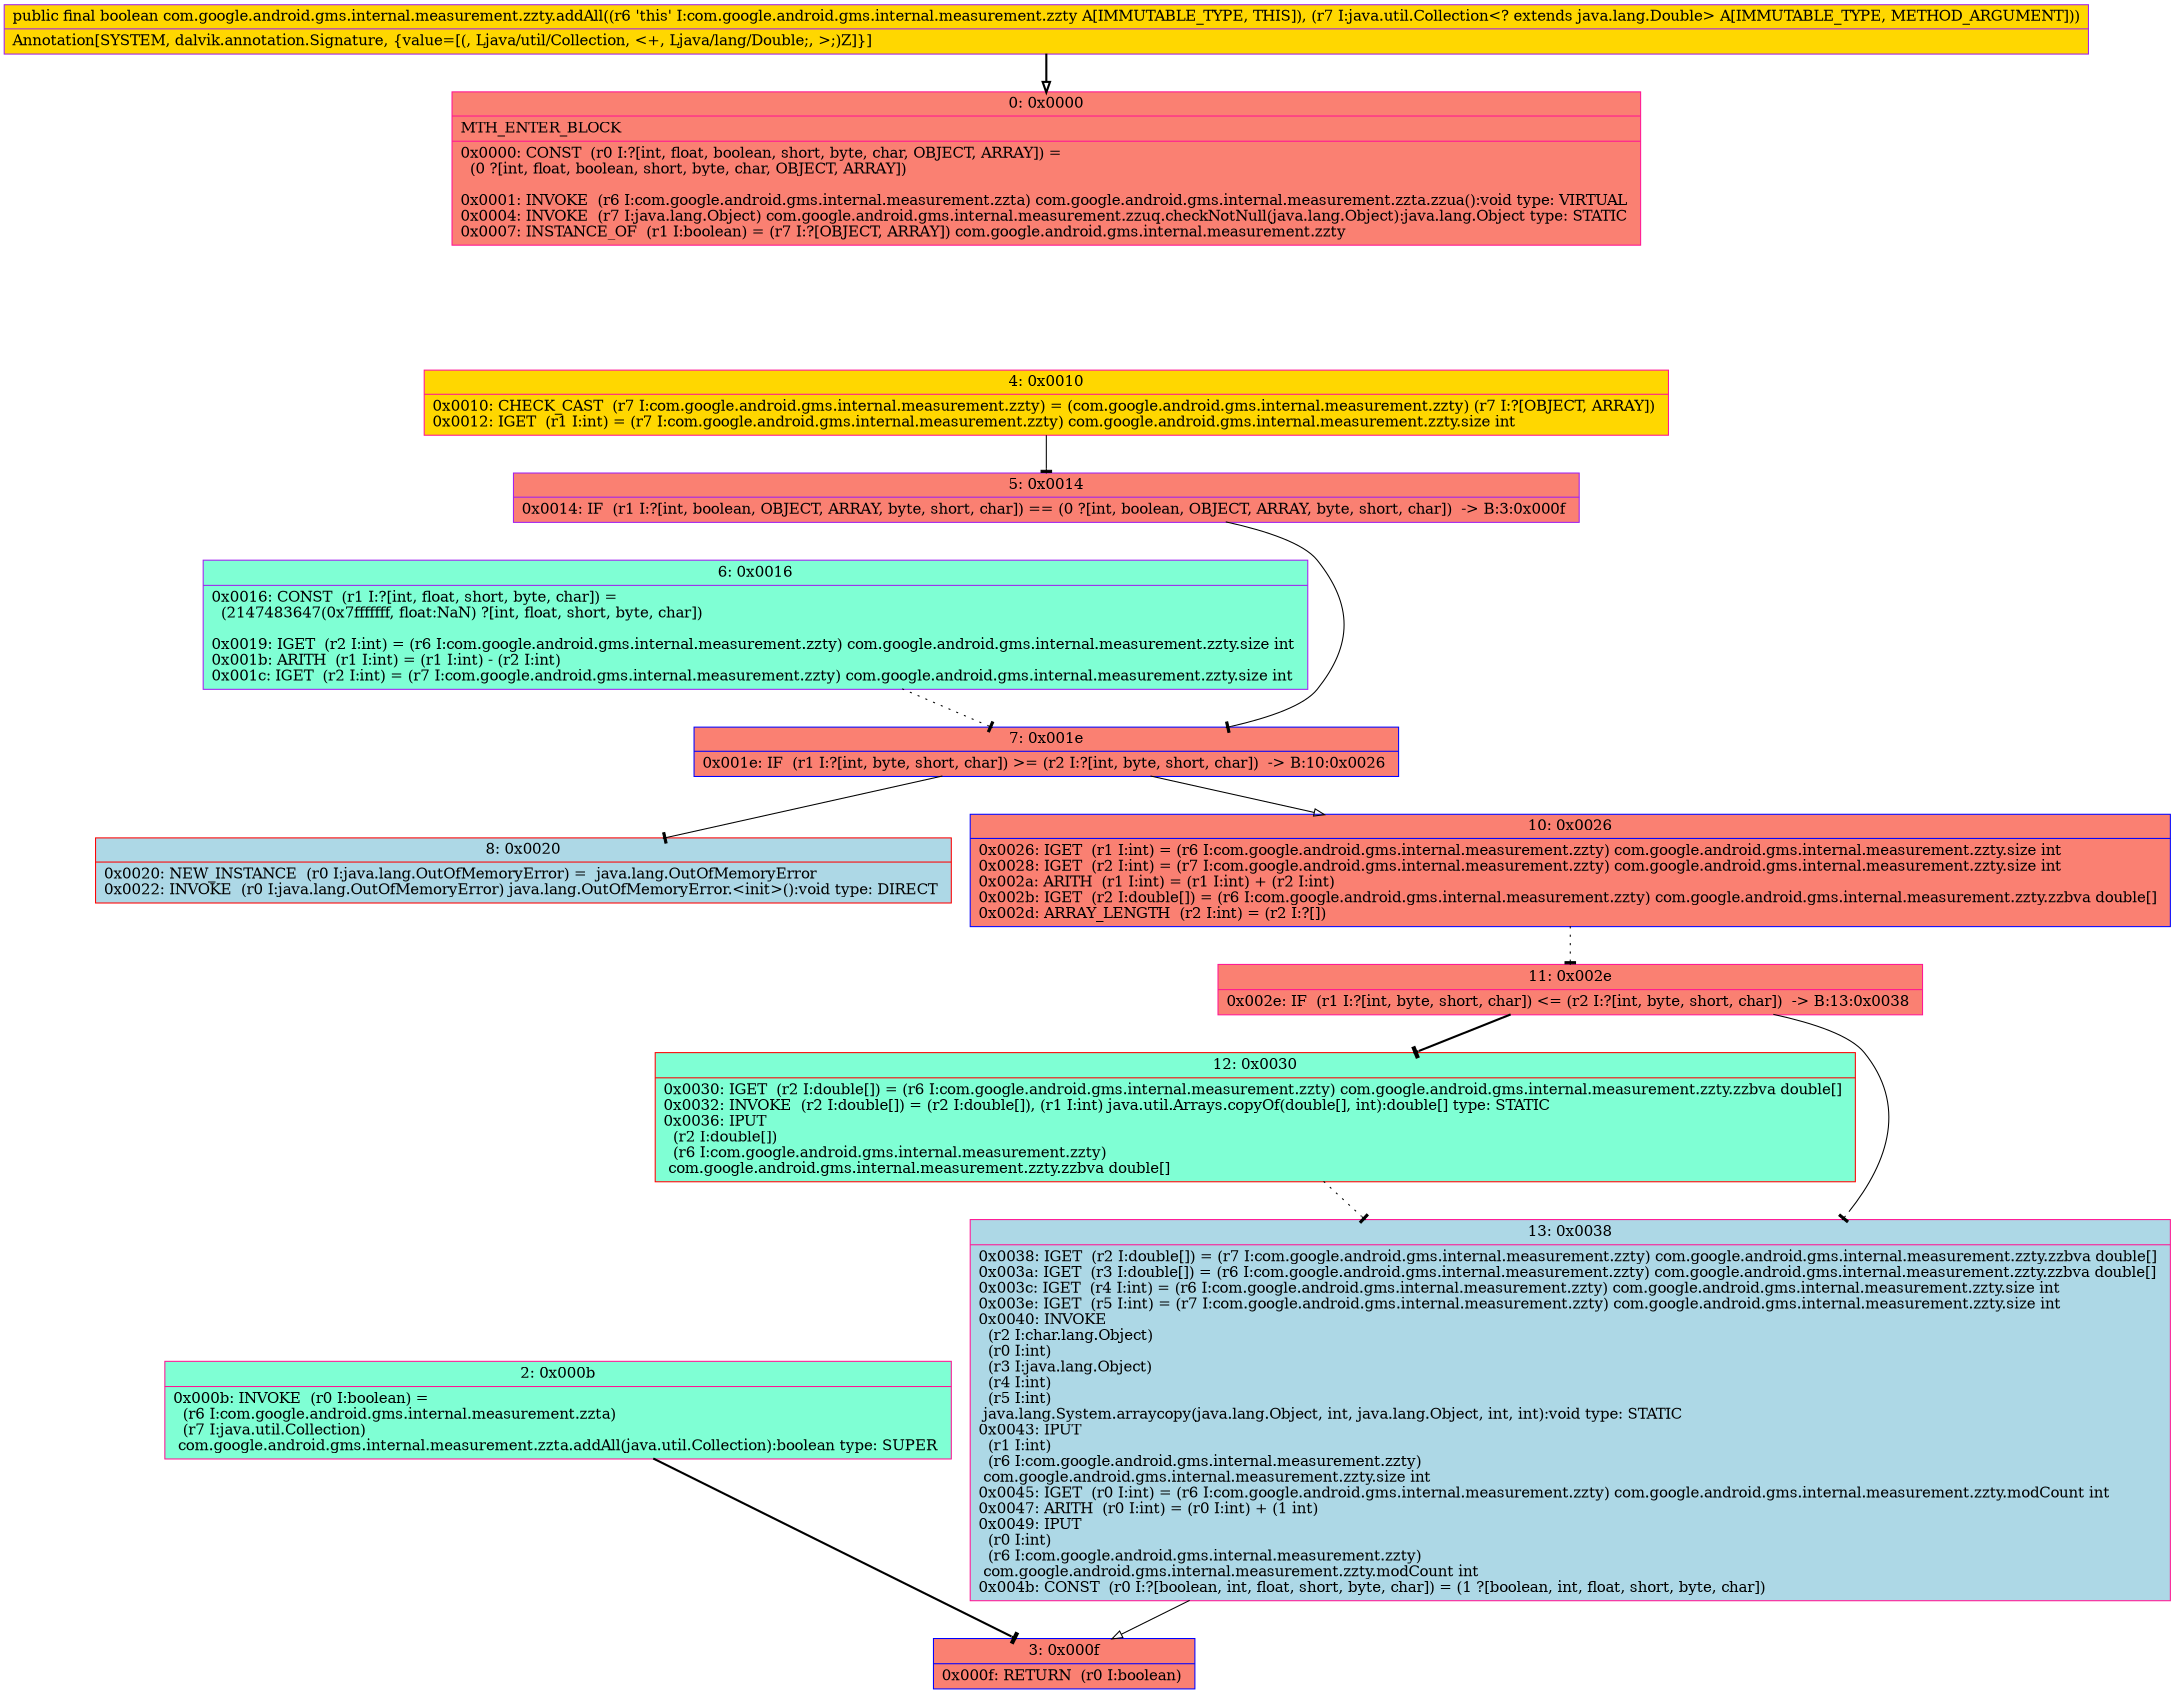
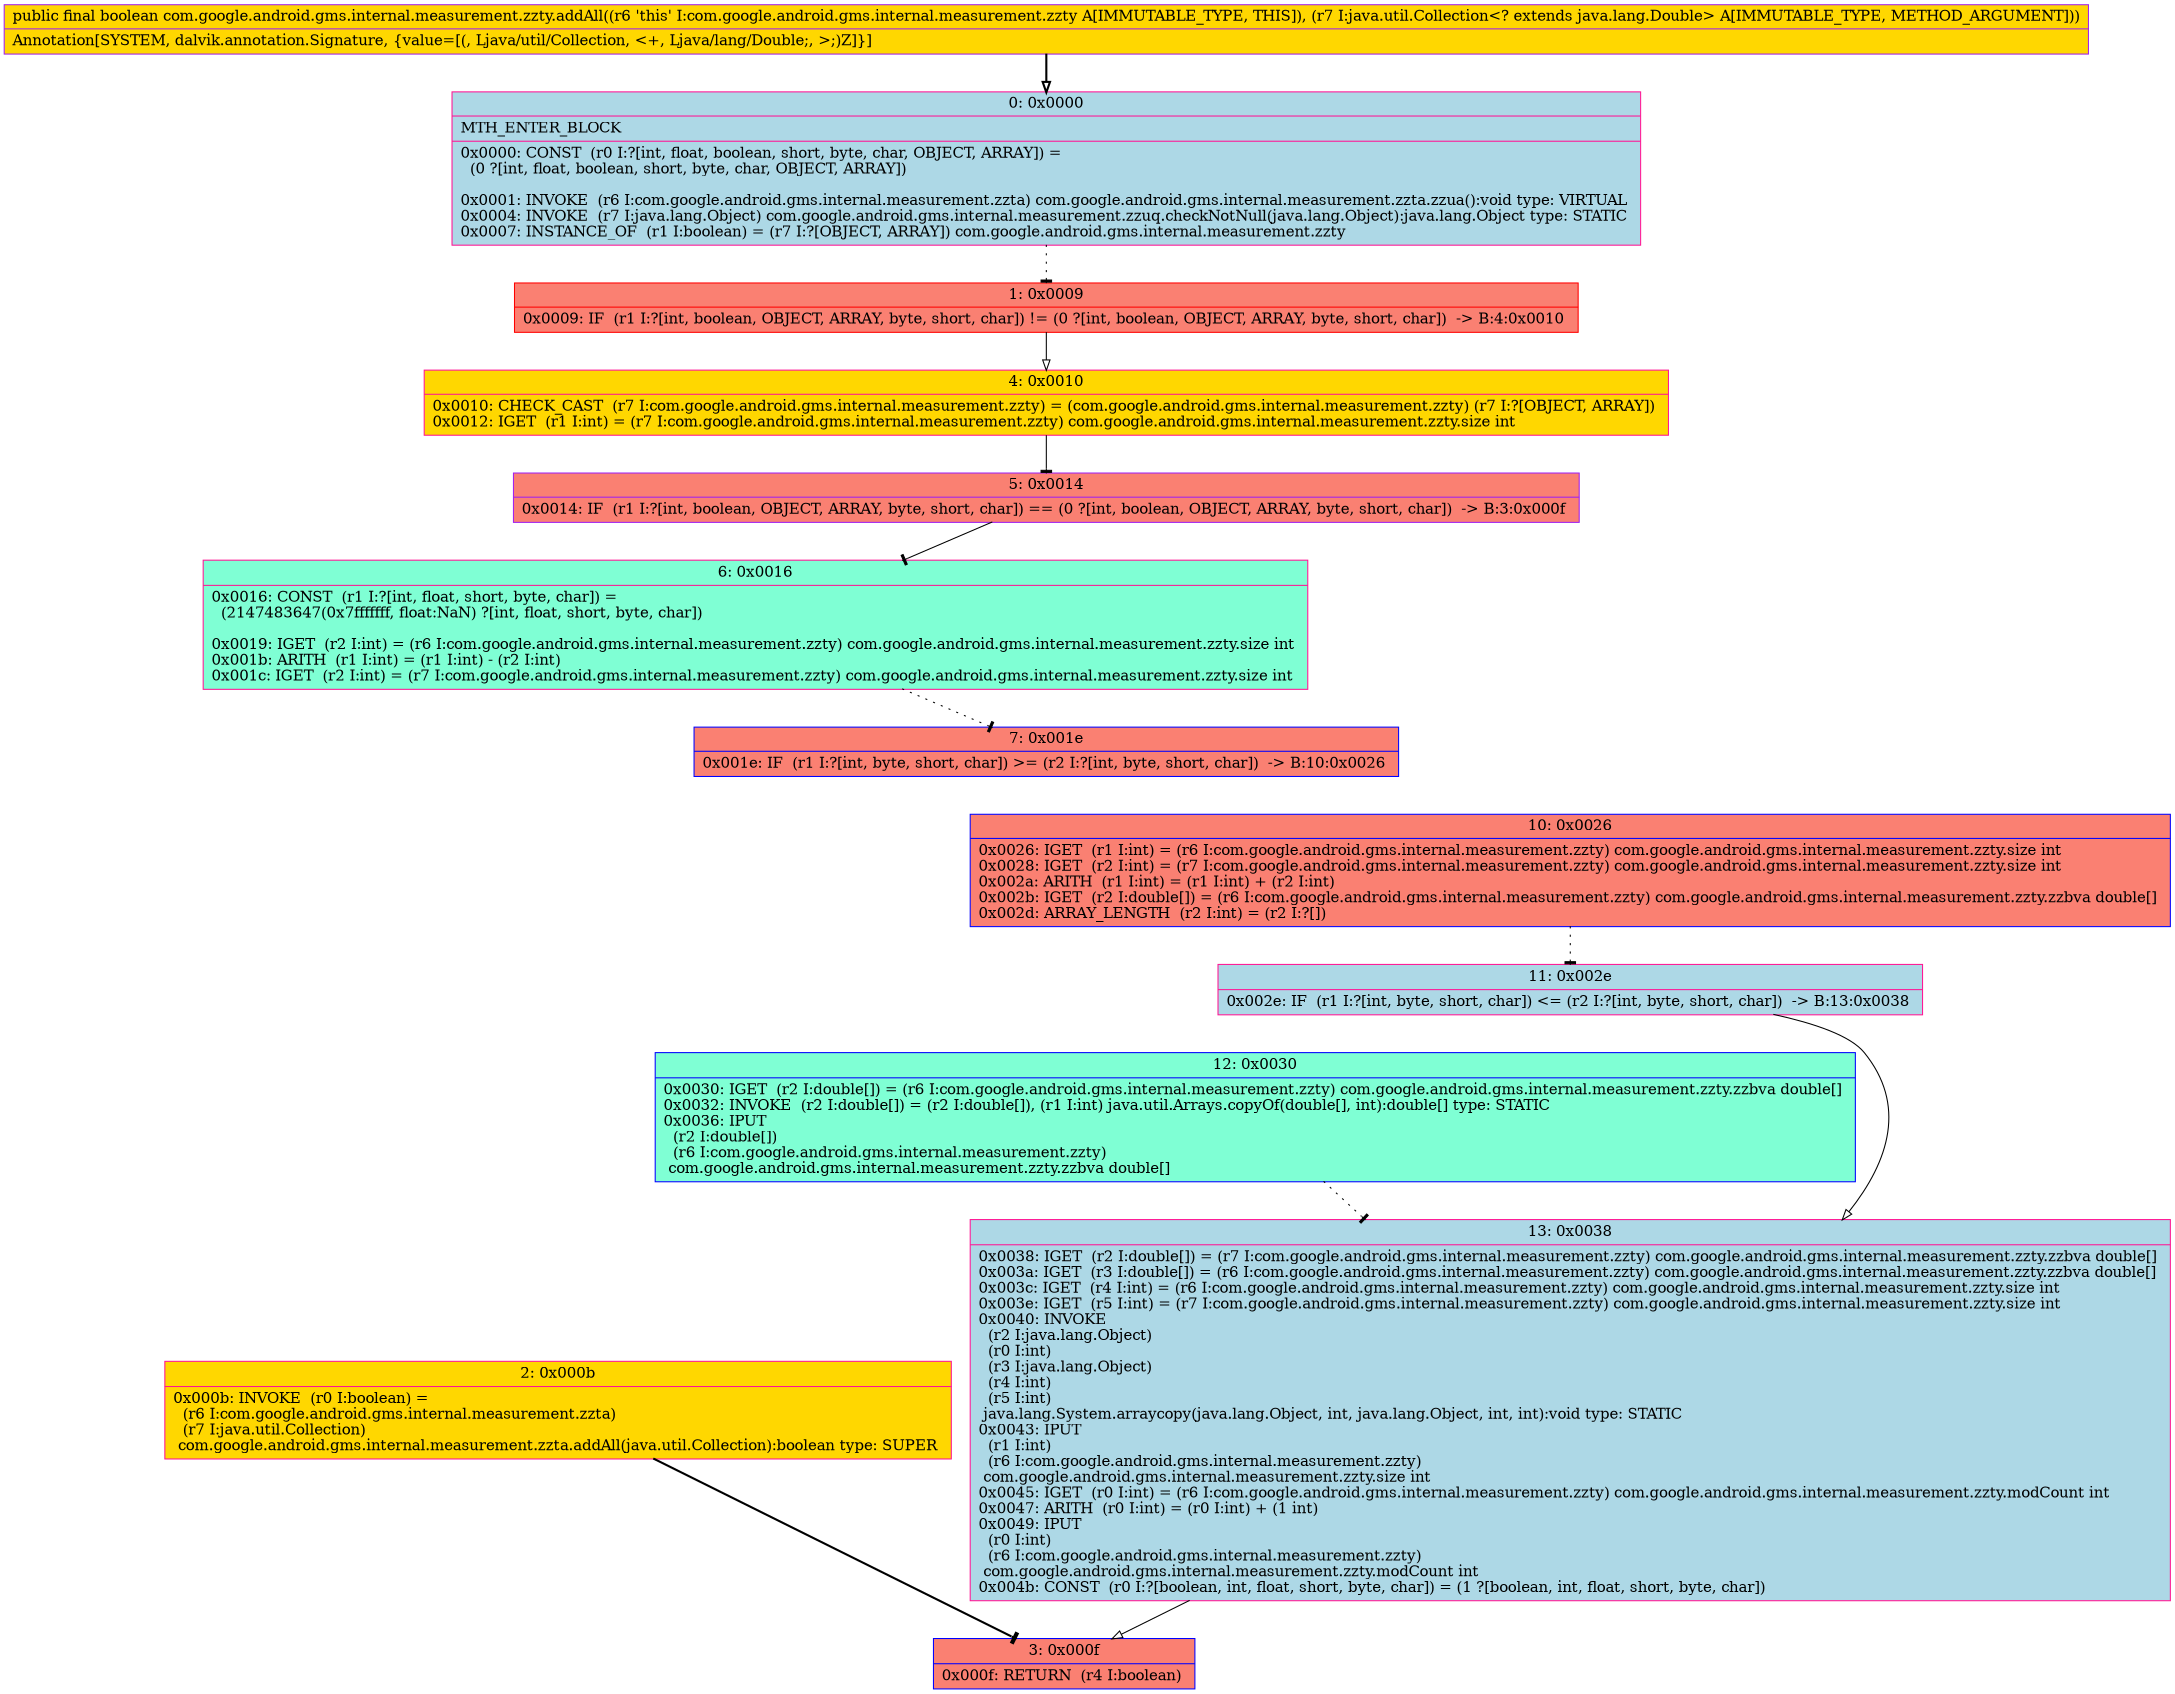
(1046, 169) -> (1046, 169)
none -> (1046, 308)
(1344, 622) -> (950, 540)
(755, 625) -> (755, 625)
(1232, 794) -> none
(523, 870) -> none
(1570, 990) -> (1570, 990)
(1465, 1033) -> none
(1883, 1085) -> (1883, 1085)
(1255, 1117) -> (1255, 1117)
(1066, 1336) -> (1066, 1336)
(558, 1410) -> (558, 1410)
(1064, 1676) -> (1064, 1676)
